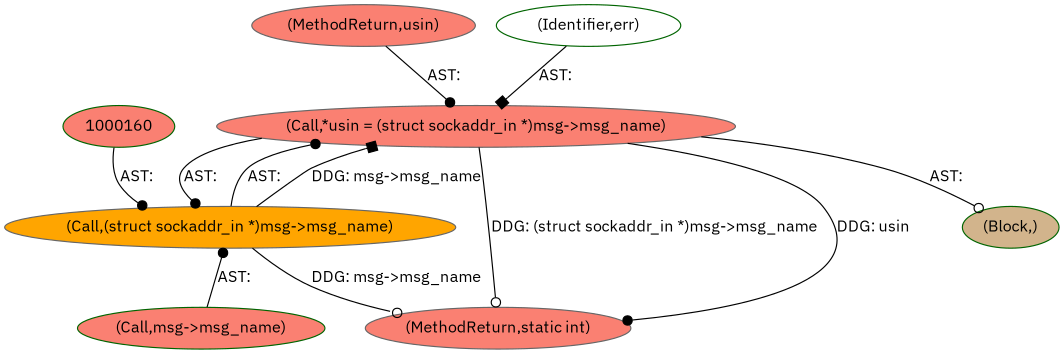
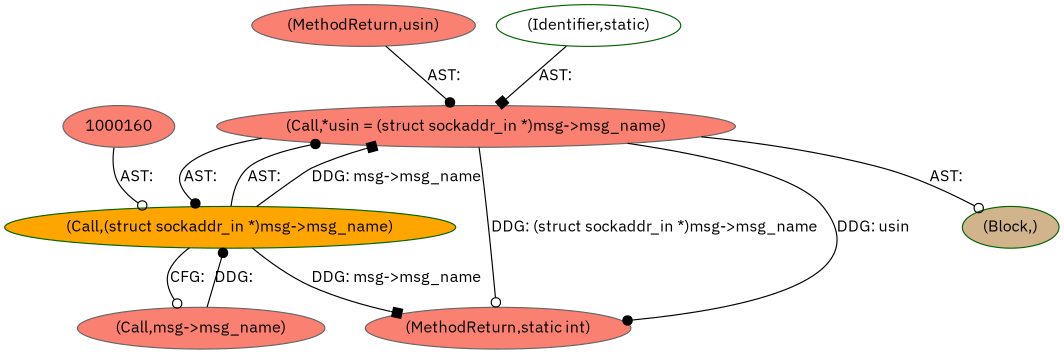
(589, 26) -> (589, 26)
(119, 126) -> (119, 126)
(117, 179) -> (117, 179)
(230, 227) -> (230, 227)
none -> (169, 271)
(236, 278) -> (236, 278)
(317, 289) -> (317, 289)
(201, 328) -> (201, 328)
